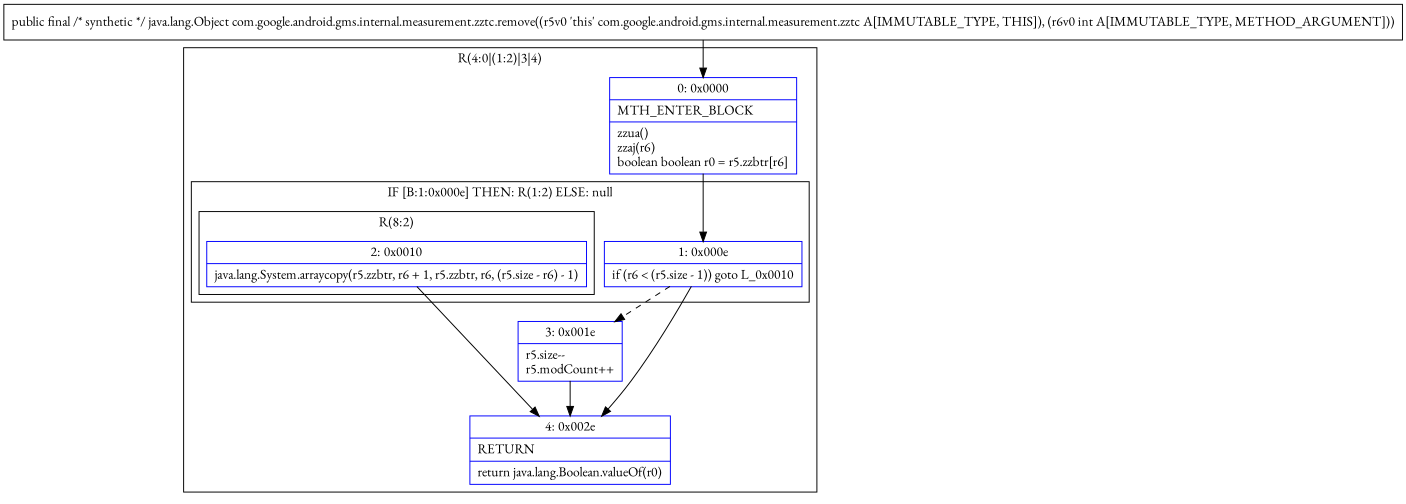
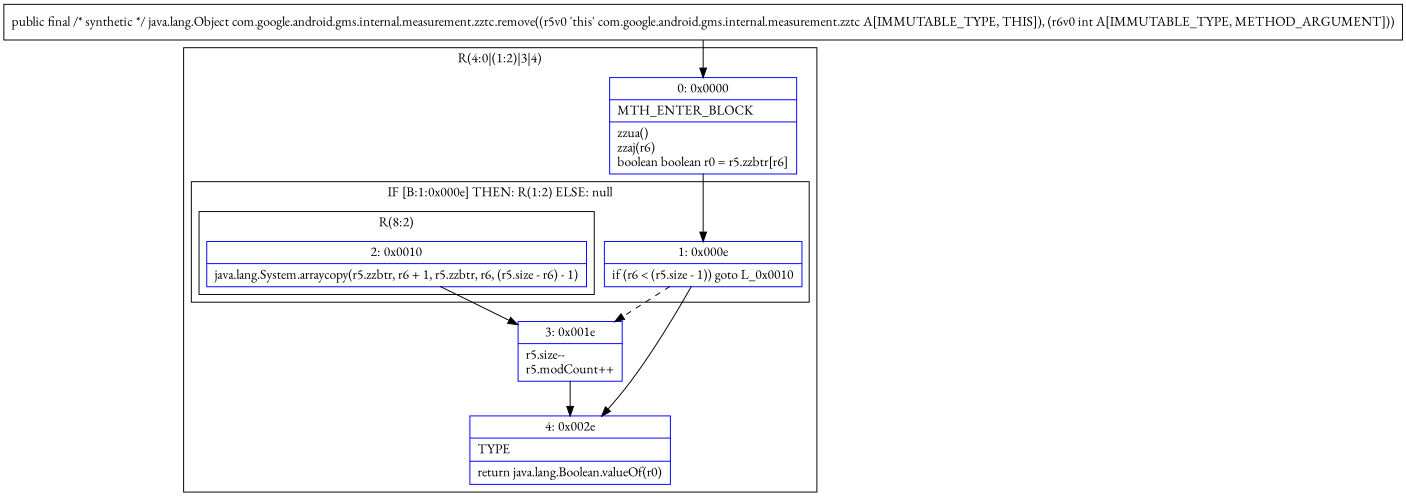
(475, 348) -> (485, 308)
(507, 449) -> (494, 449)
